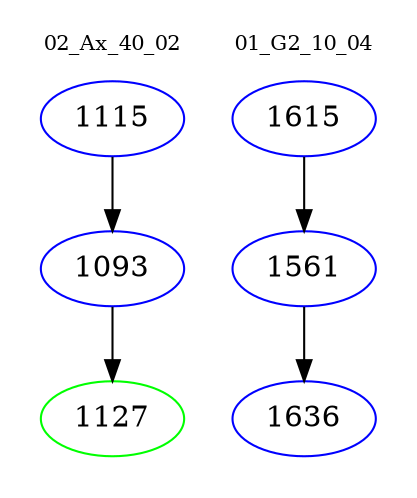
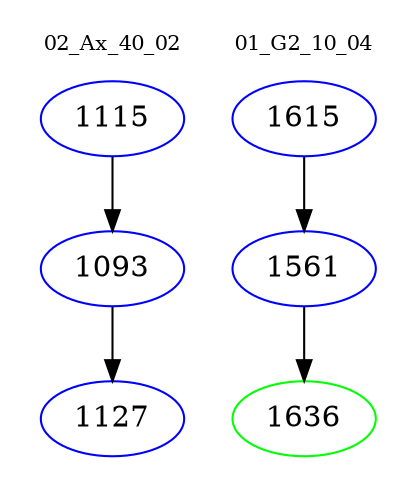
(113, 419) -> (113, 419)
(304, 419) -> (304, 419)
